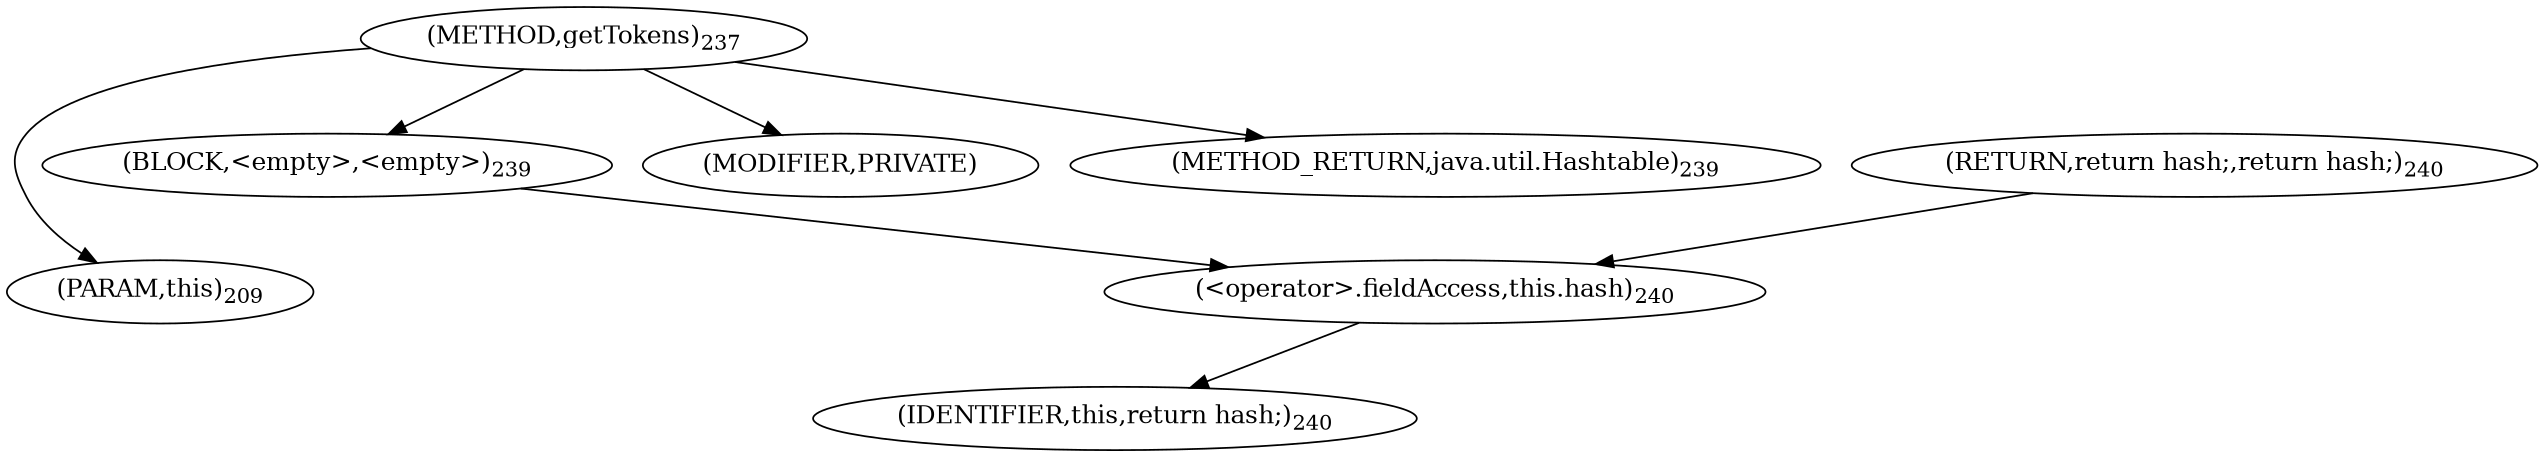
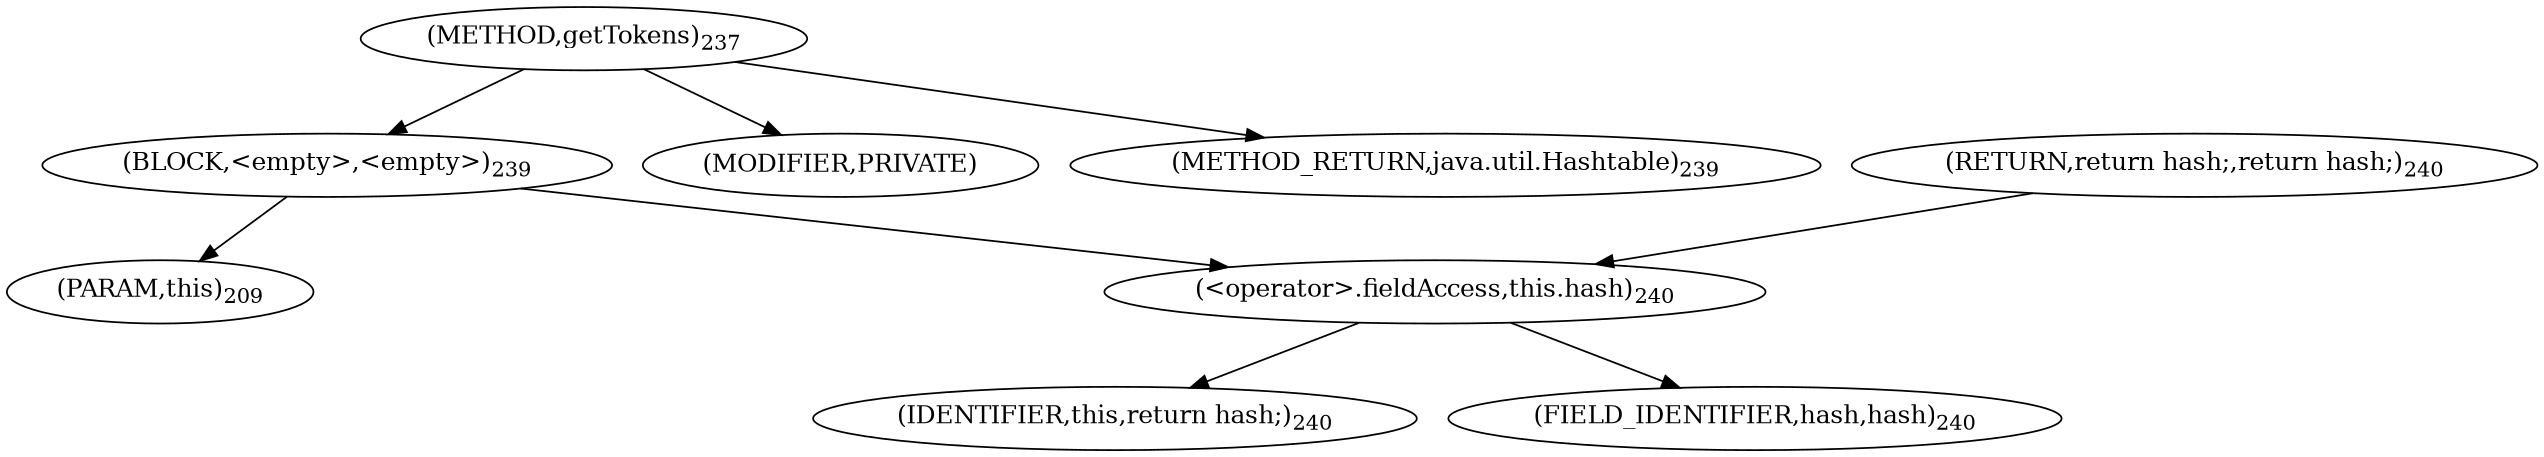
(120, 86) -> (250, 224)
none -> (1755, 418)
